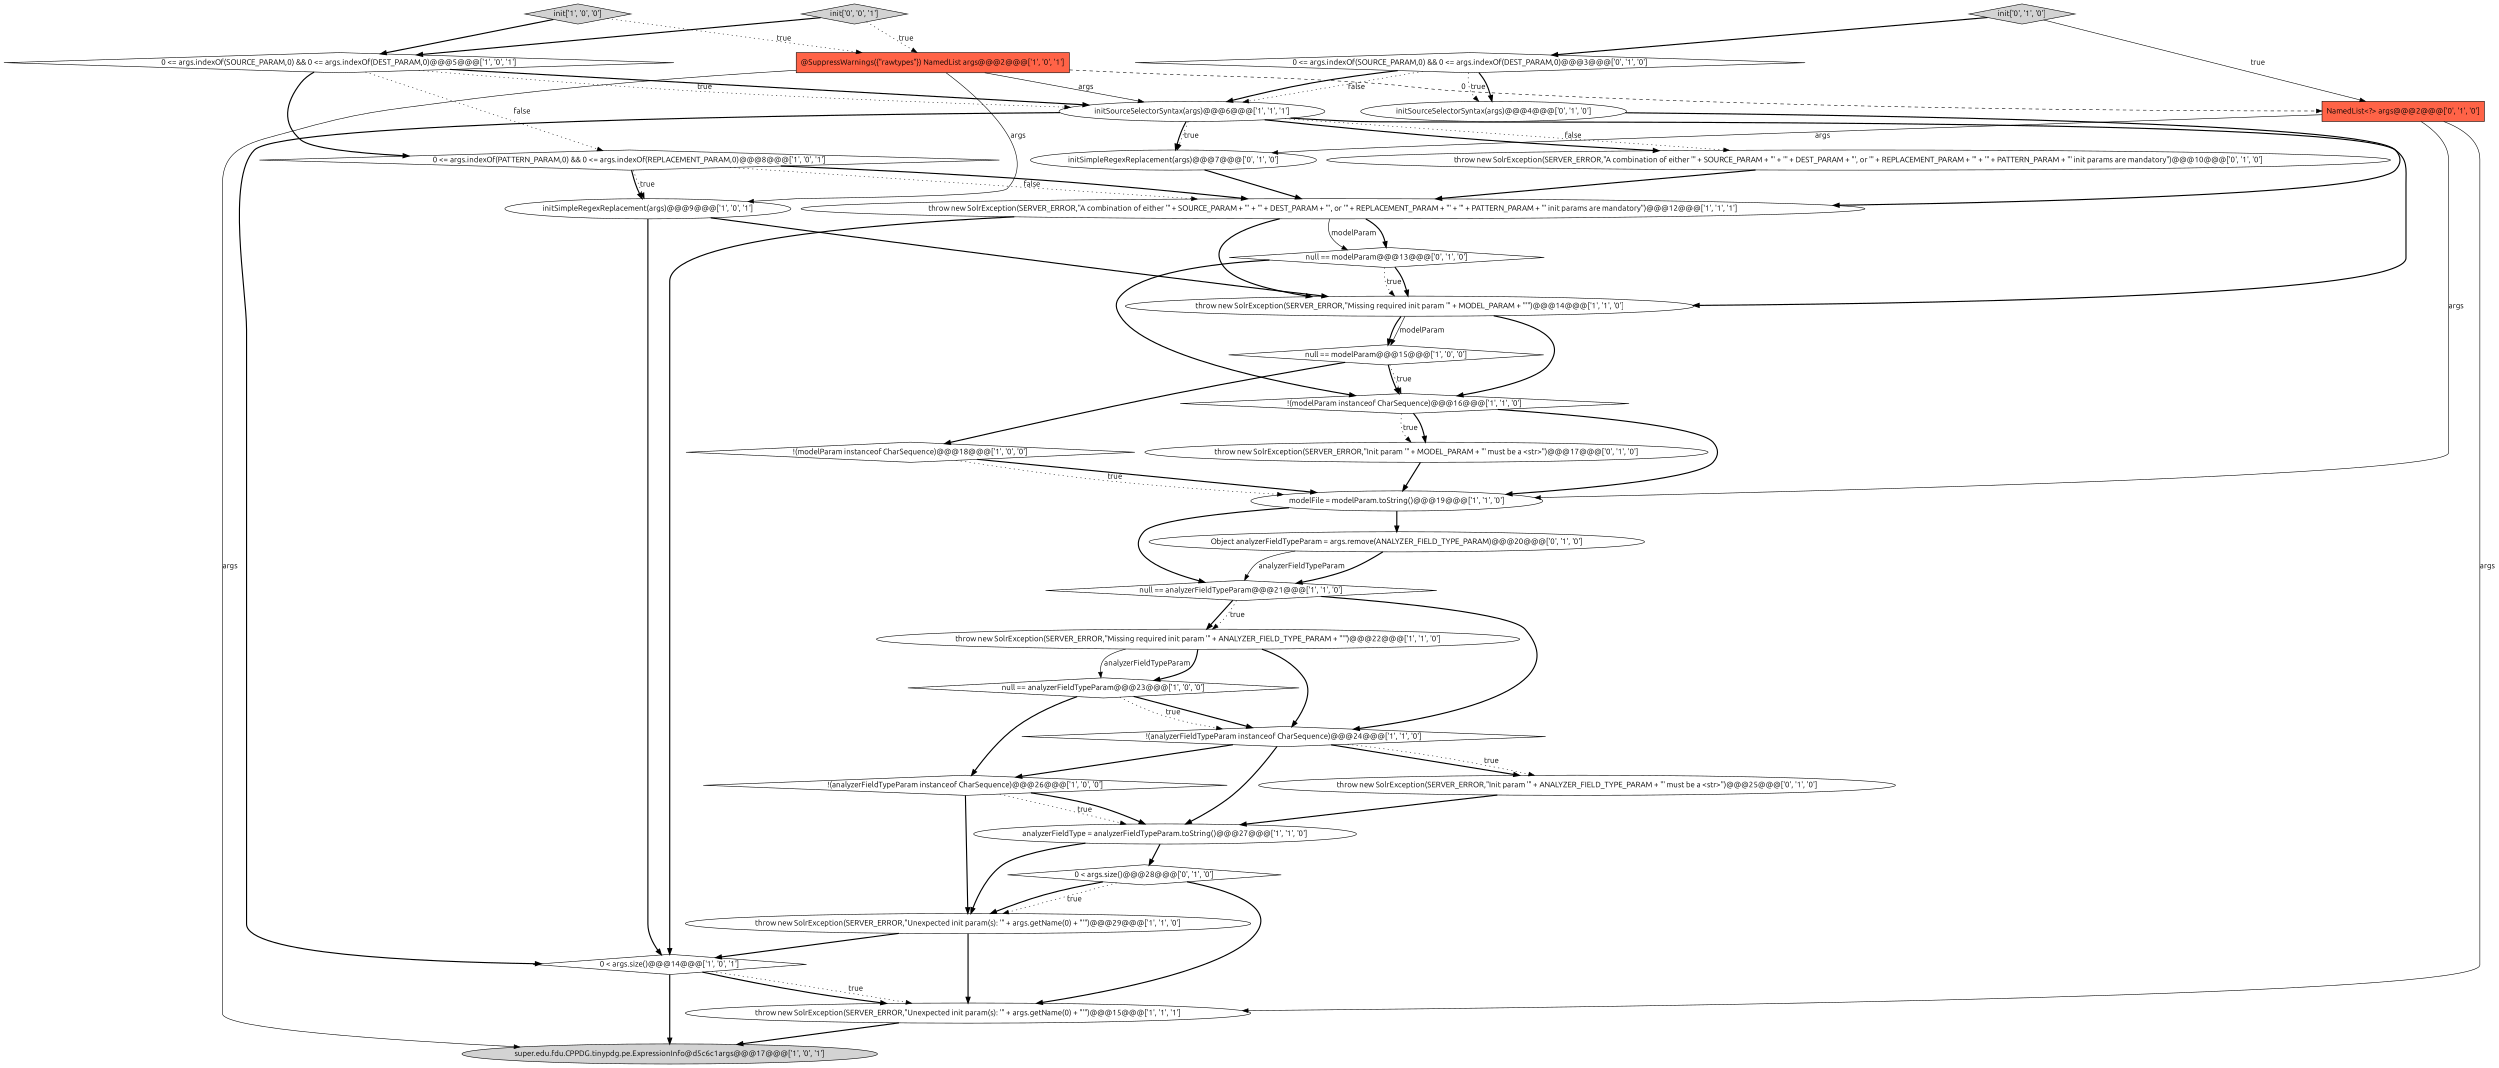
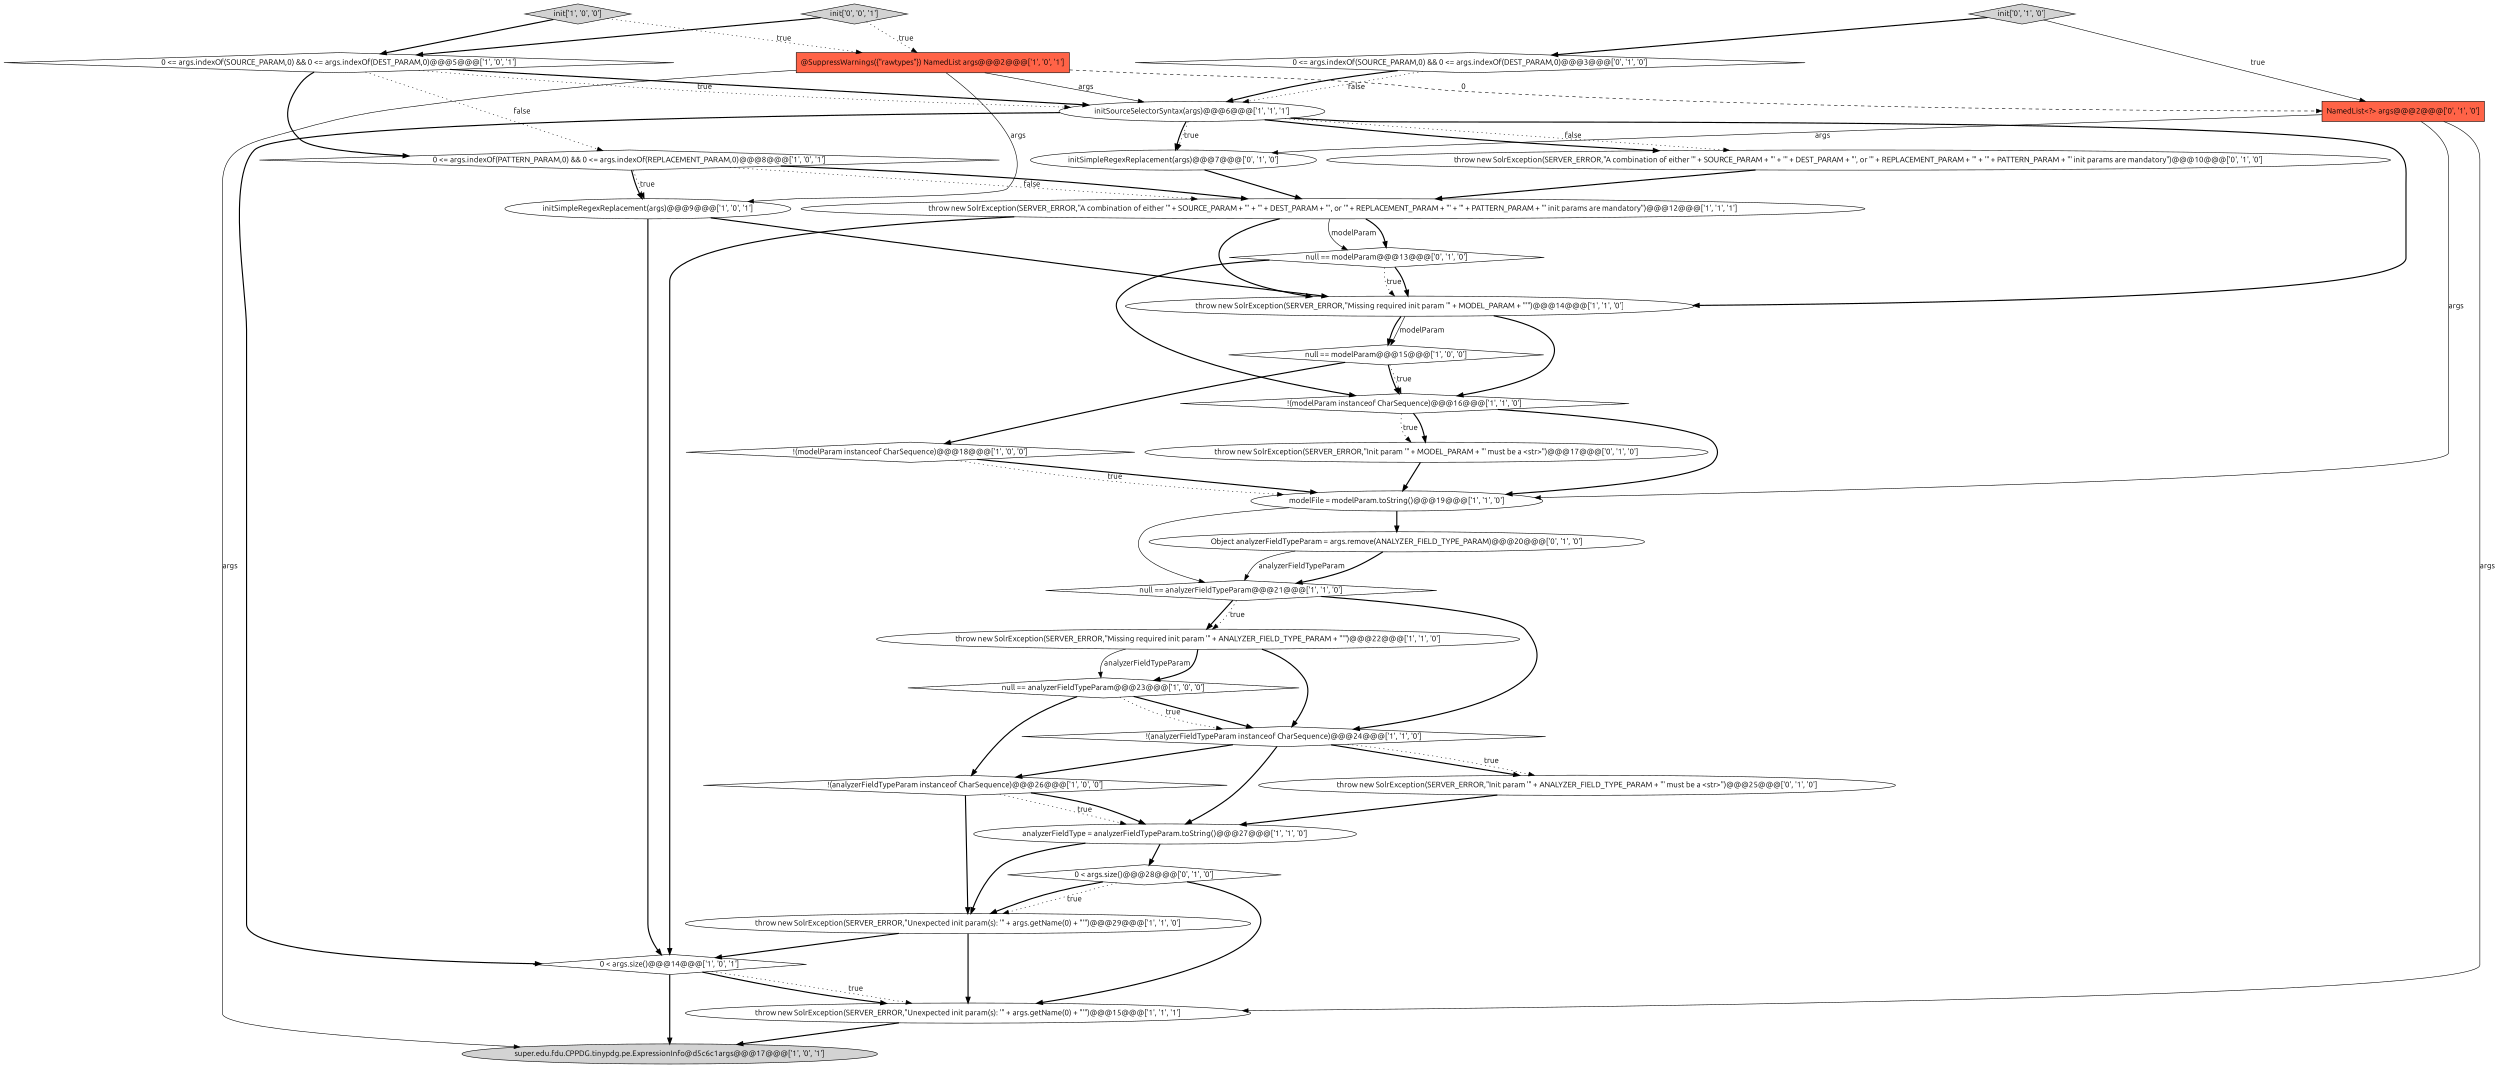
(1494, 111) -> none
(1172, 522) -> (1172, 522)
